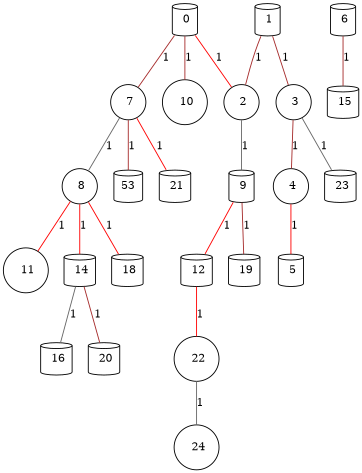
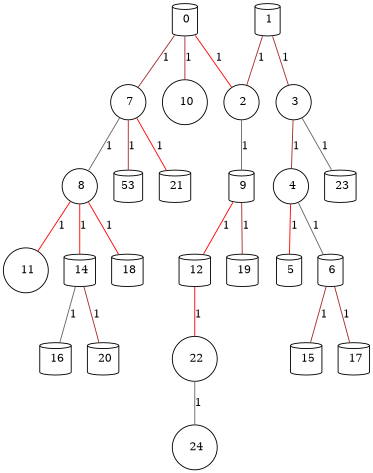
none -> (311, 228)
none -> (354, 359)
